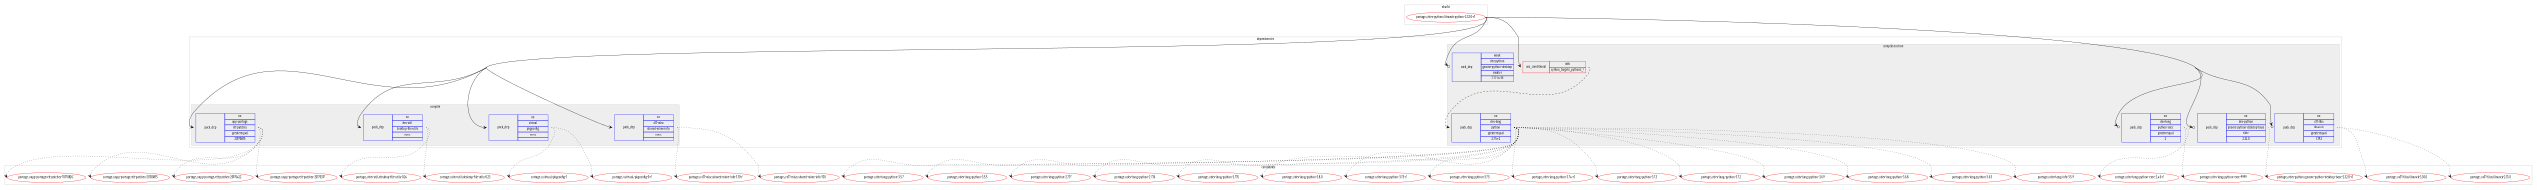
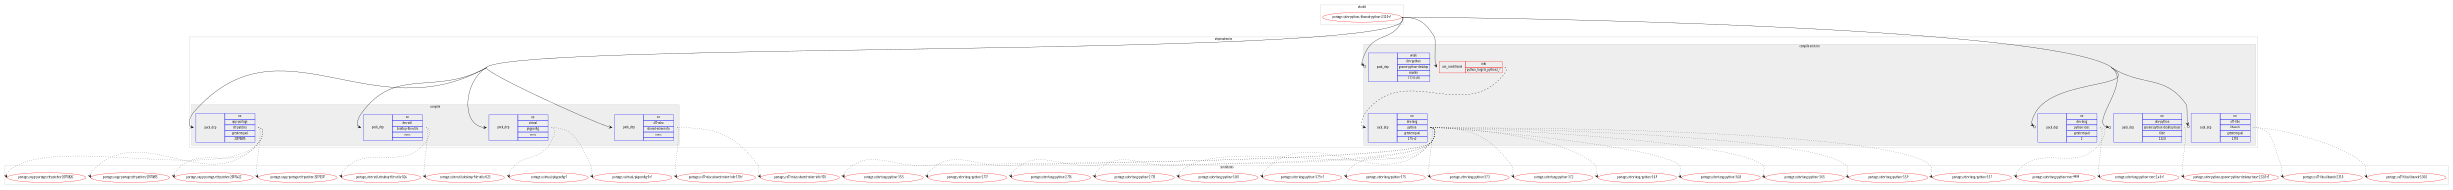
(47, 178) -> (47, 178)
(130, 178) -> (130, 178)
(1554, 178) -> none
(2056, 178) -> (1888, 178)
